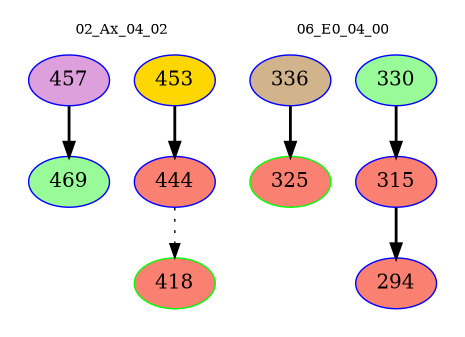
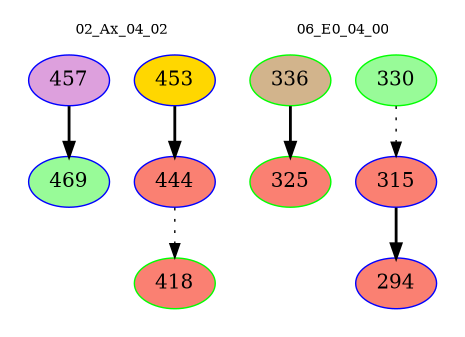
(290, 80) -> (290, 80)
(396, 80) -> (396, 80)
(396, 124) -> (396, 124)
